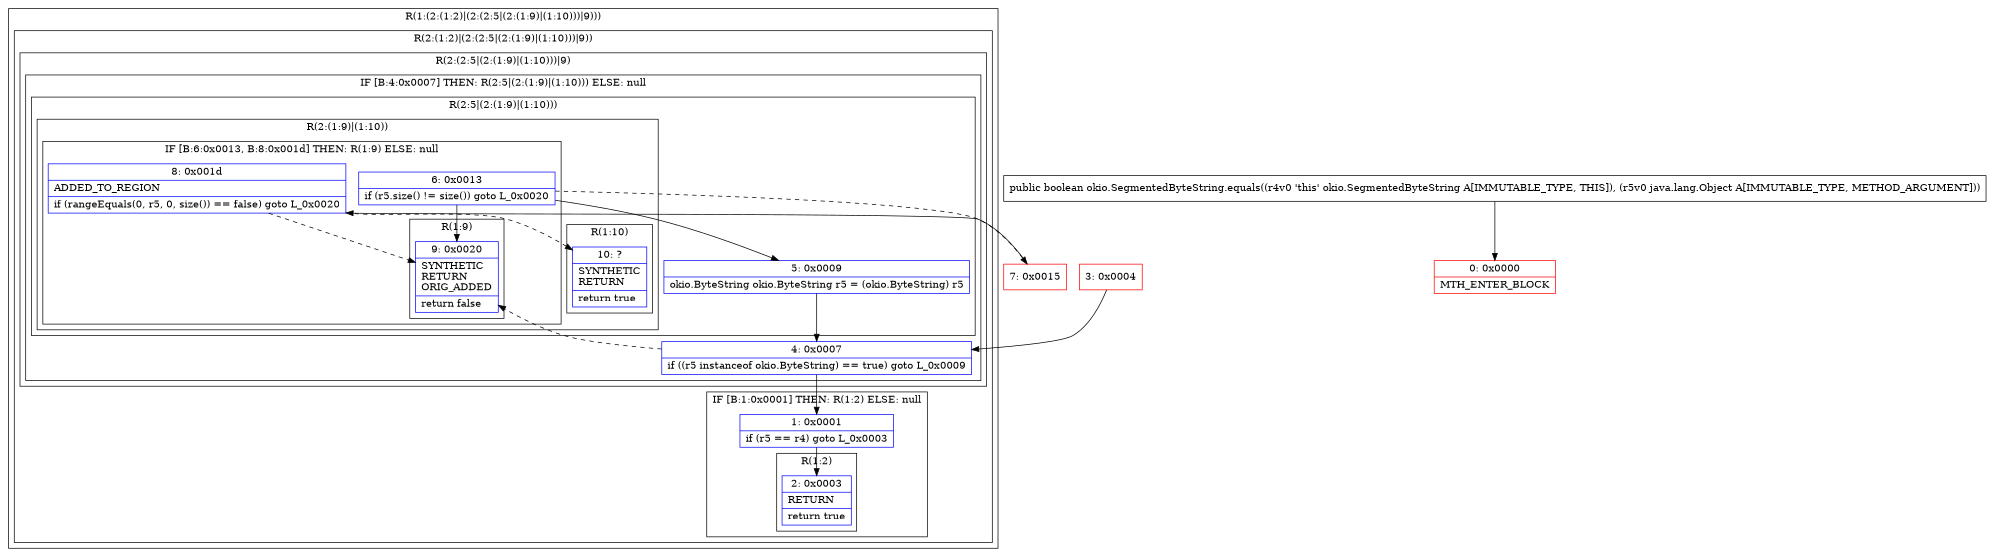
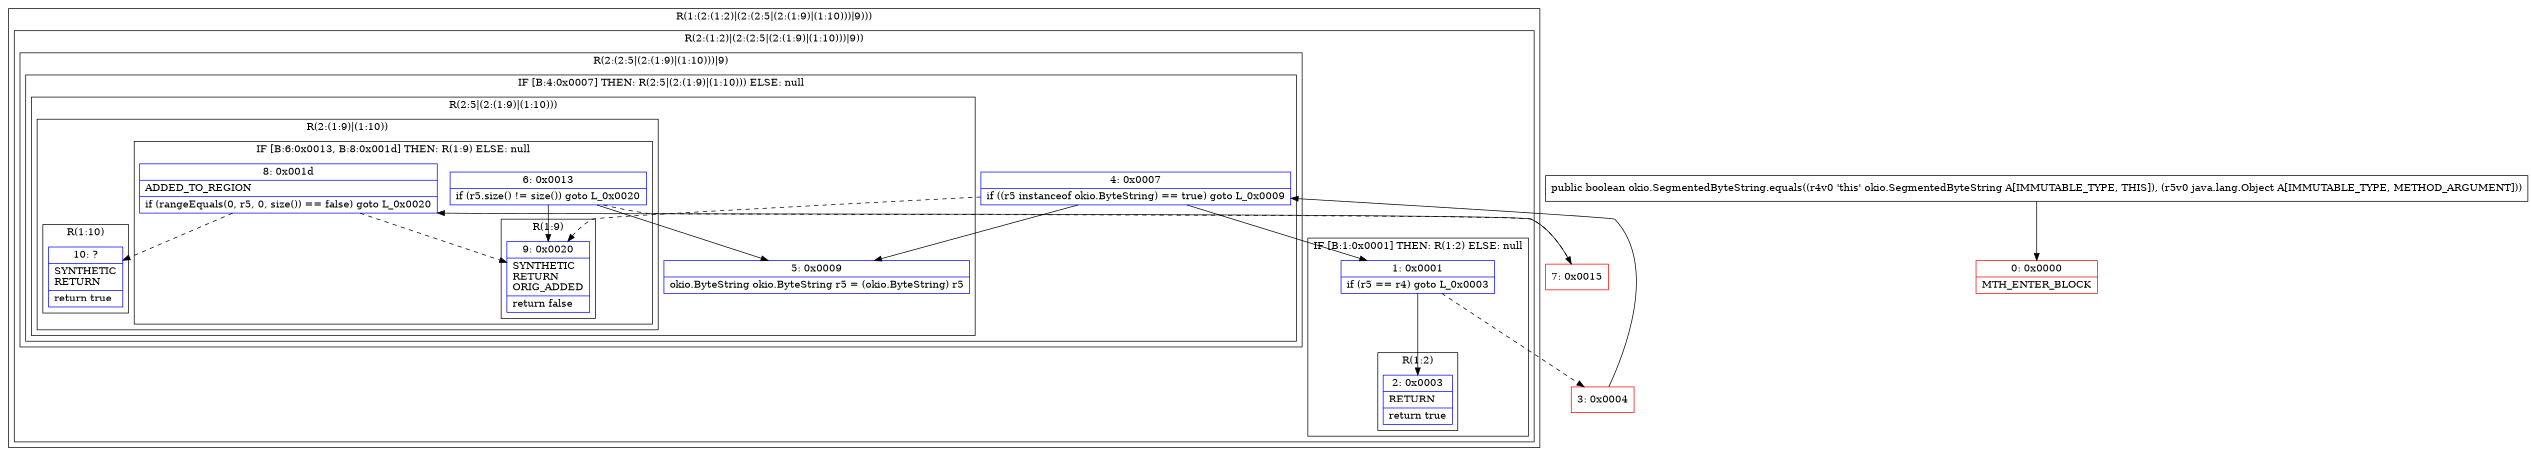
(817, 314) -> (980, 232)
none -> (1510, 338)
